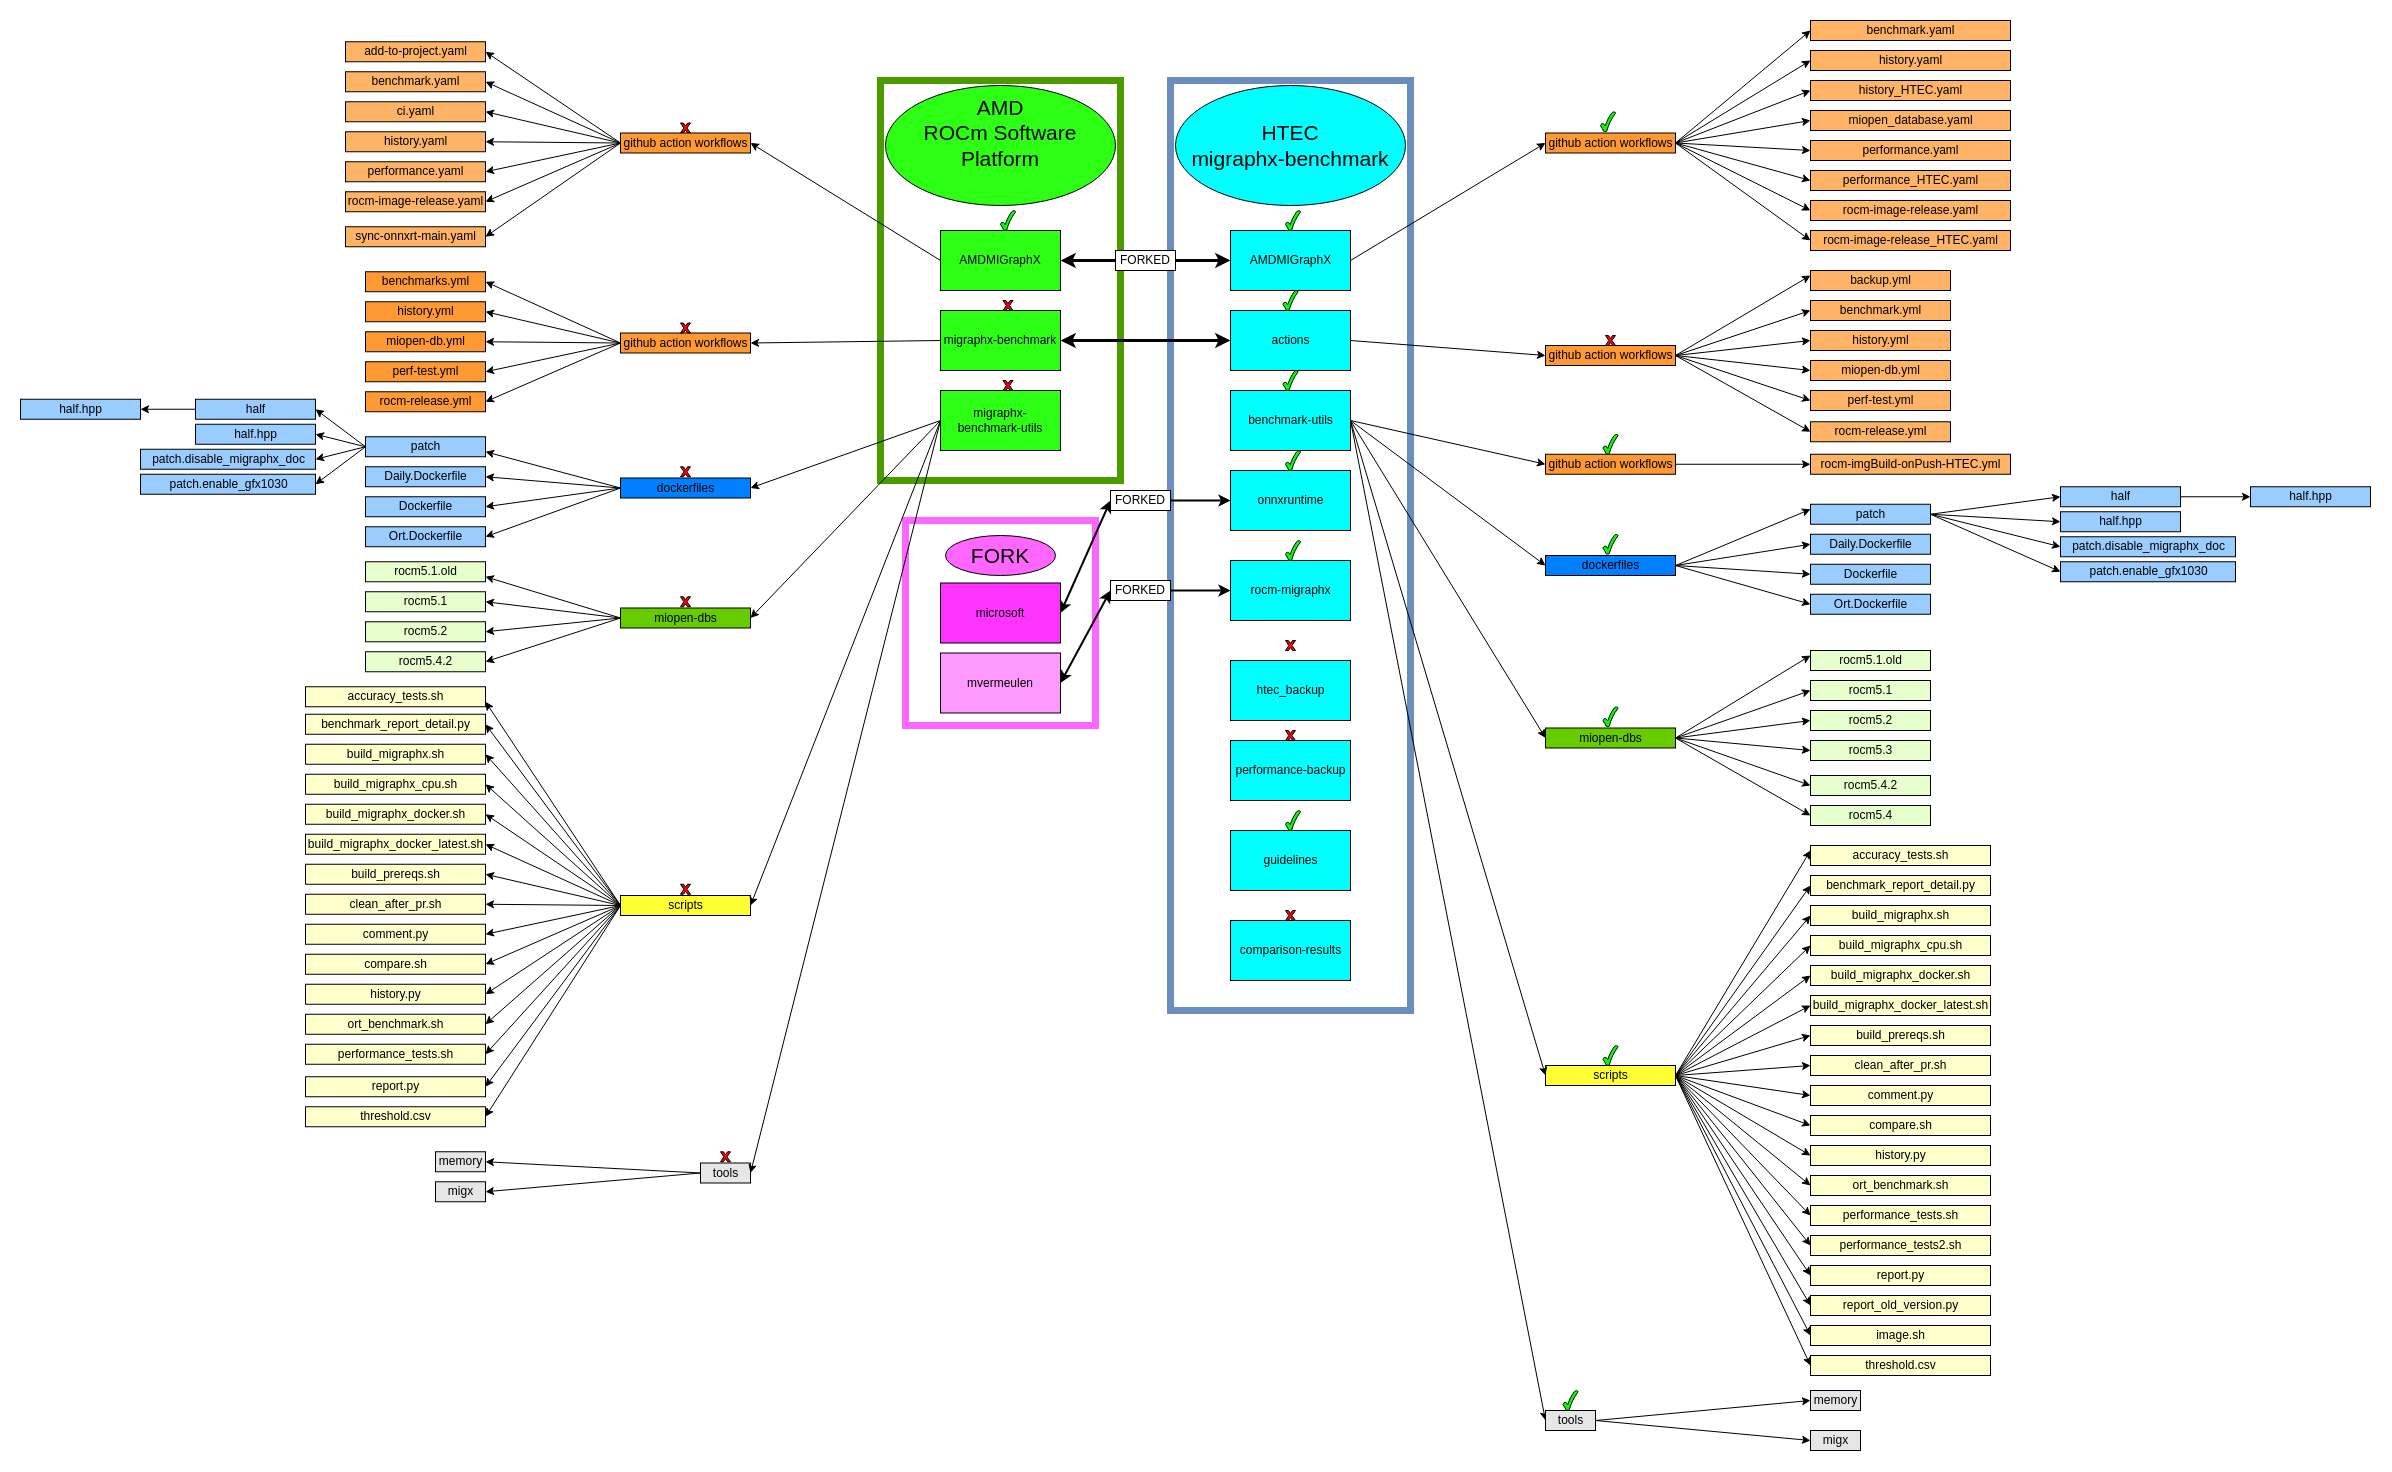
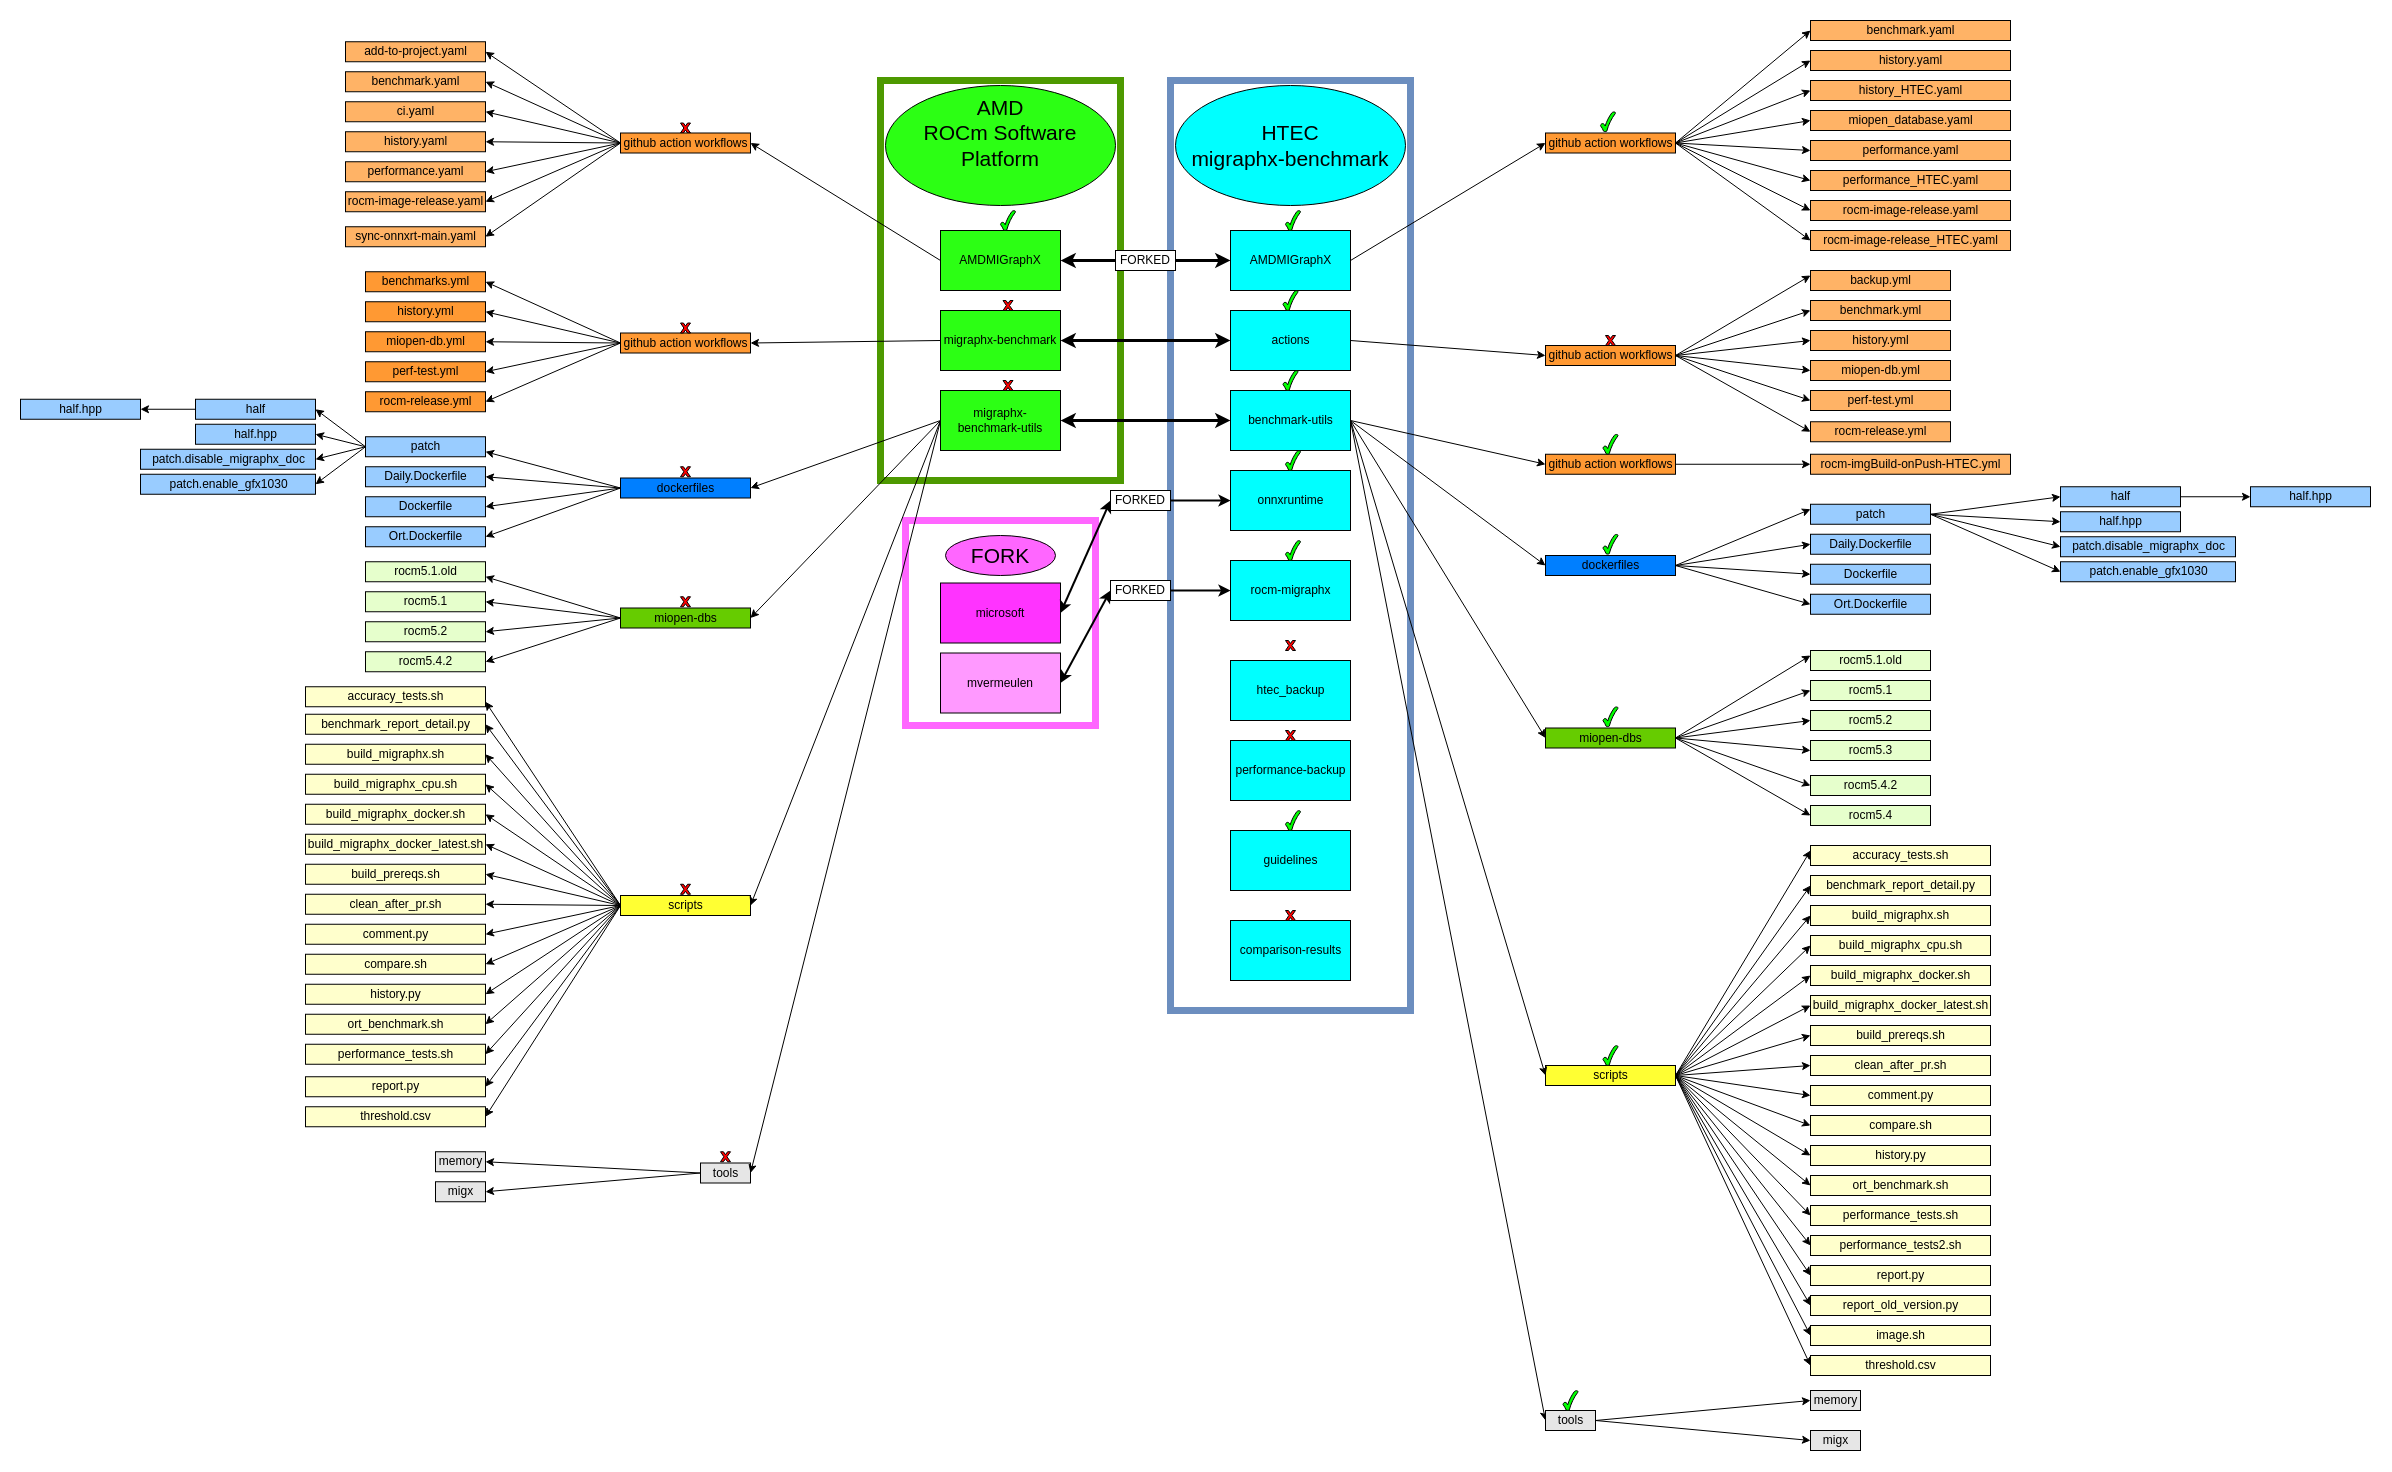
none -> (1145, 421)
